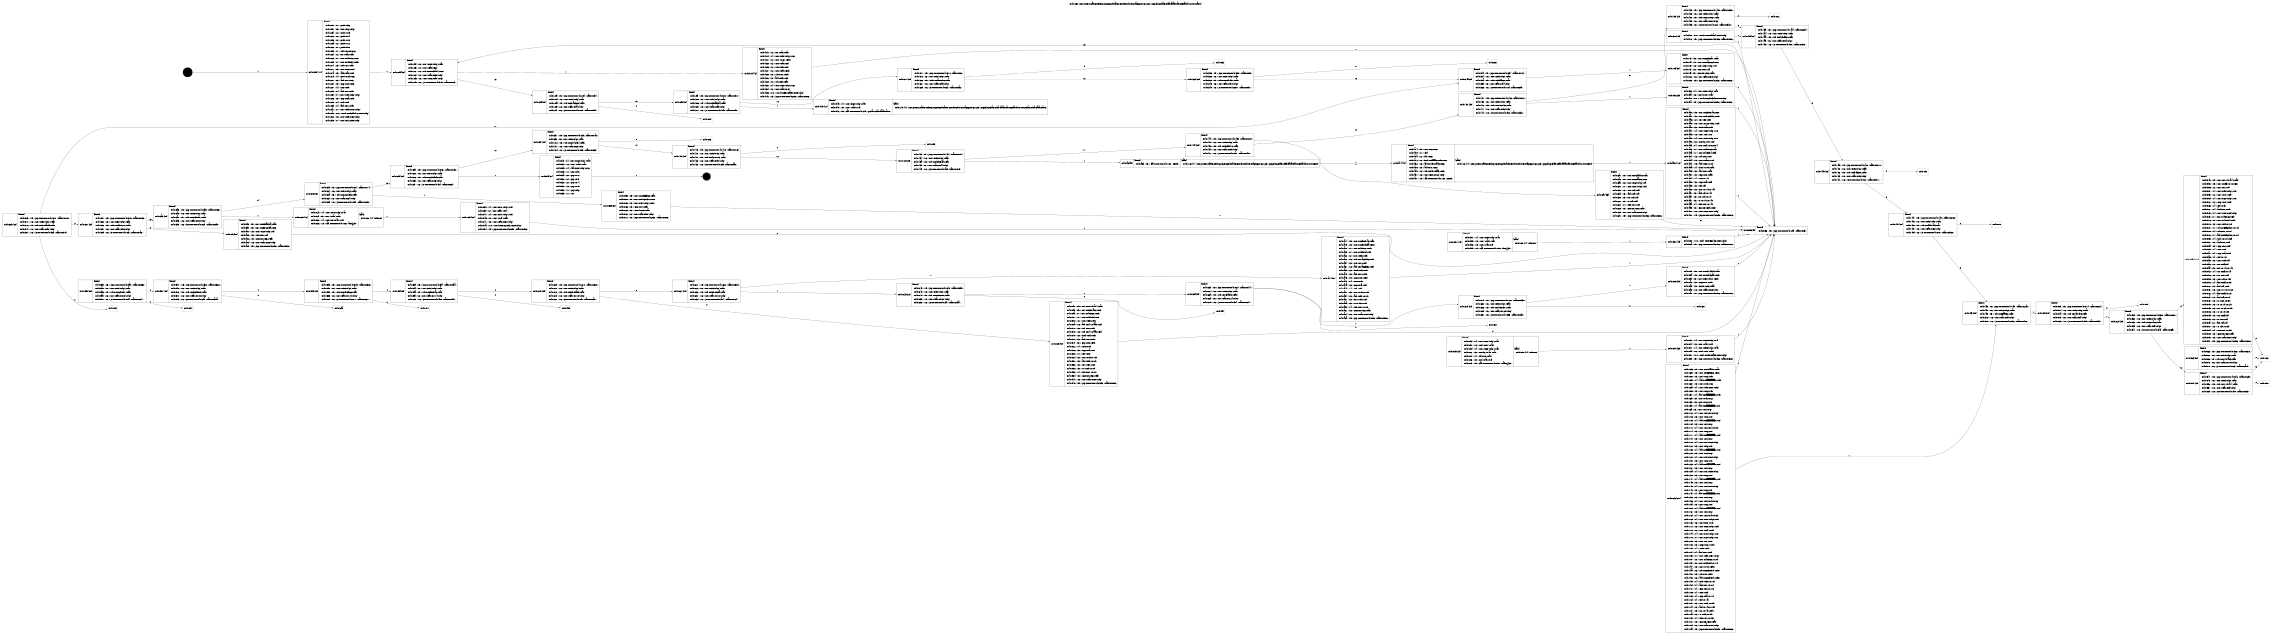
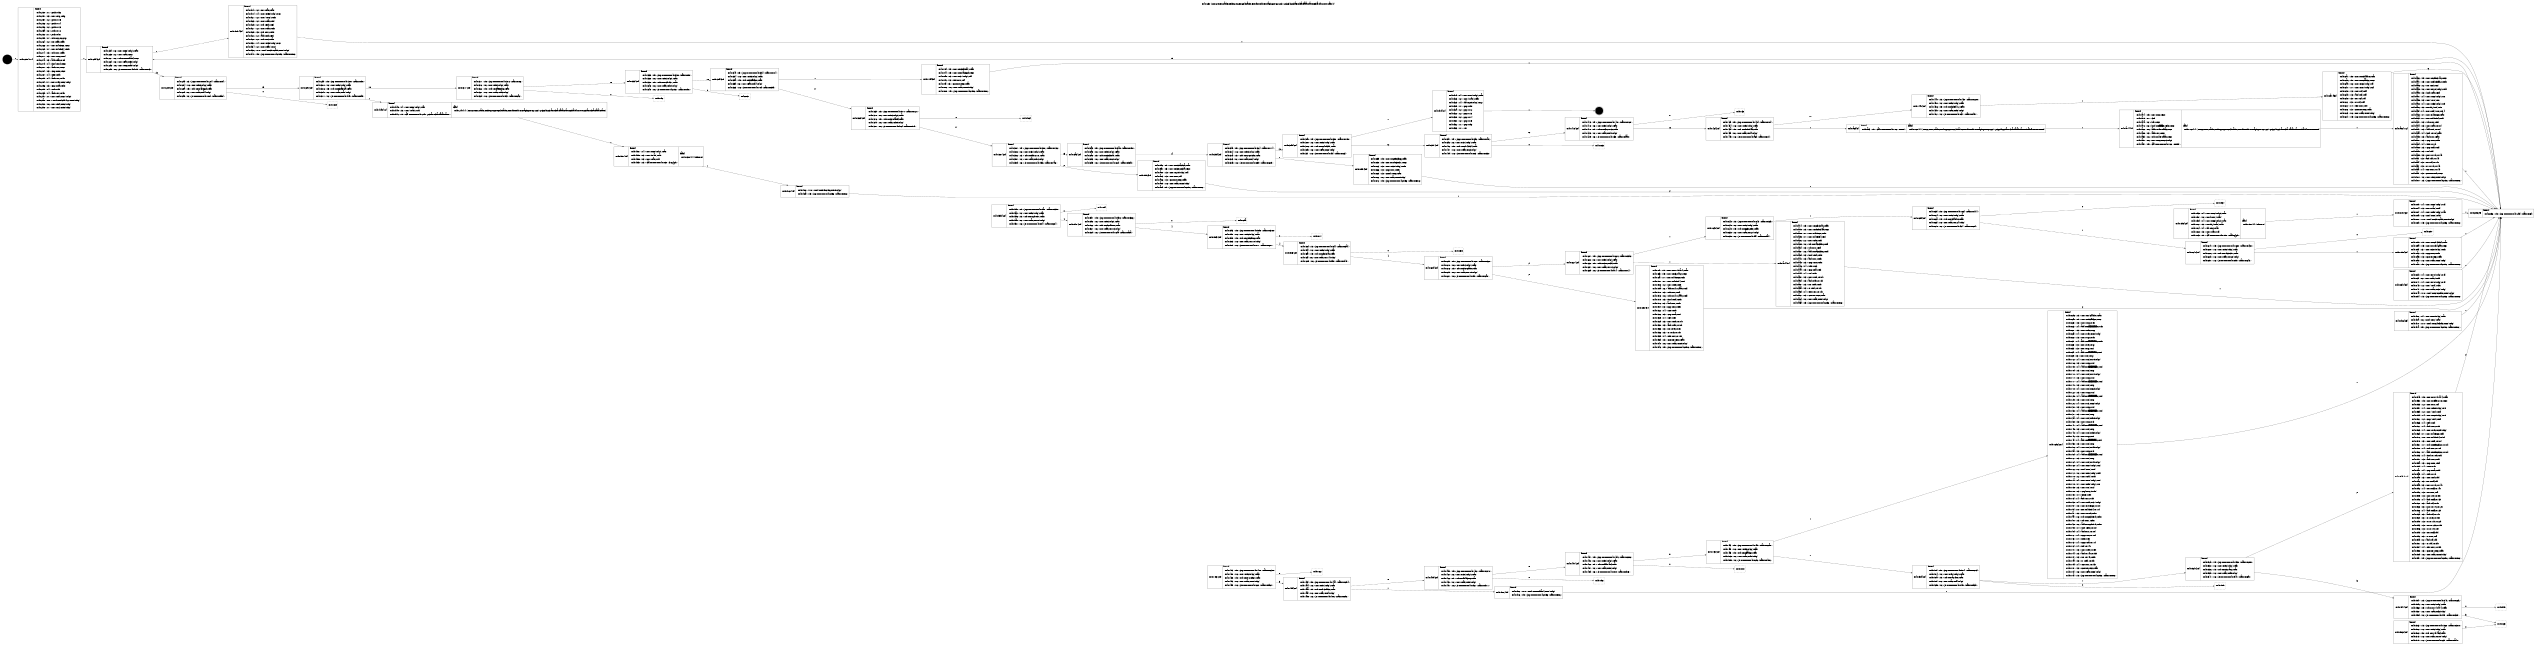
(1737, 37) -> (1422, 591)
(1492, 105) -> none
(727, 127) -> (814, 99)
none -> (570, 132)
(338, 218) -> none
(1220, 311) -> none
(2257, 344) -> (2479, 306)
(1909, 457) -> (1910, 499)
